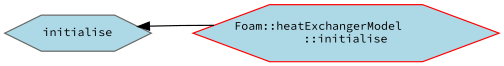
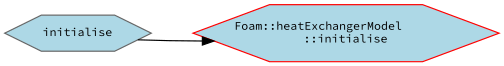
(182, 26) -> (170, 41)
